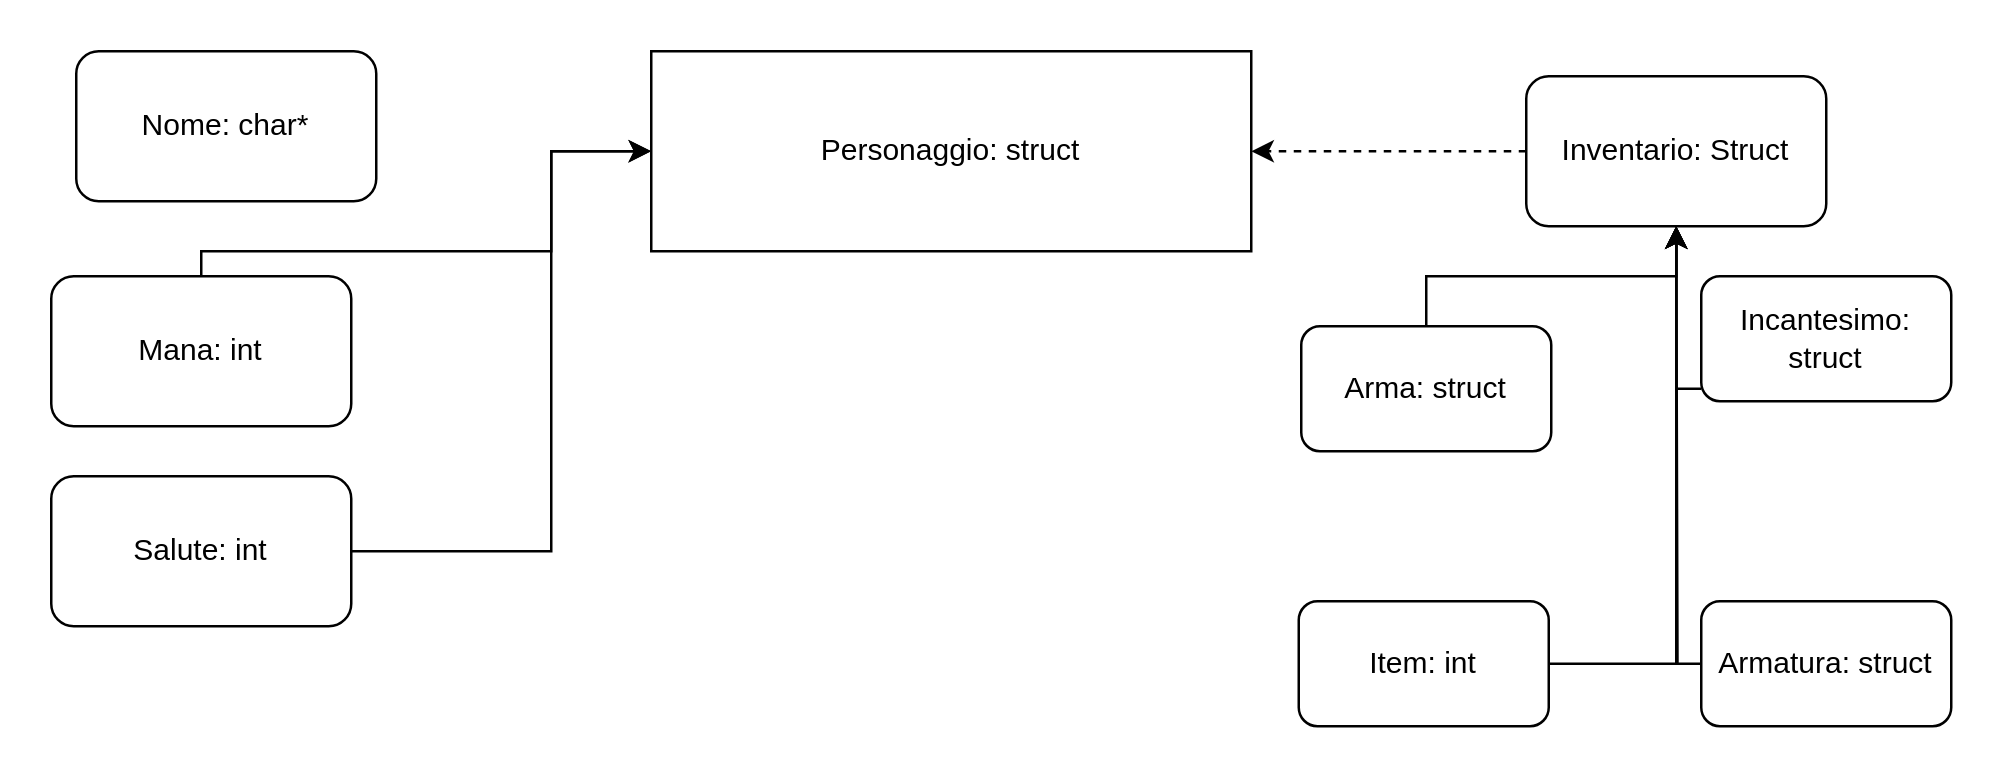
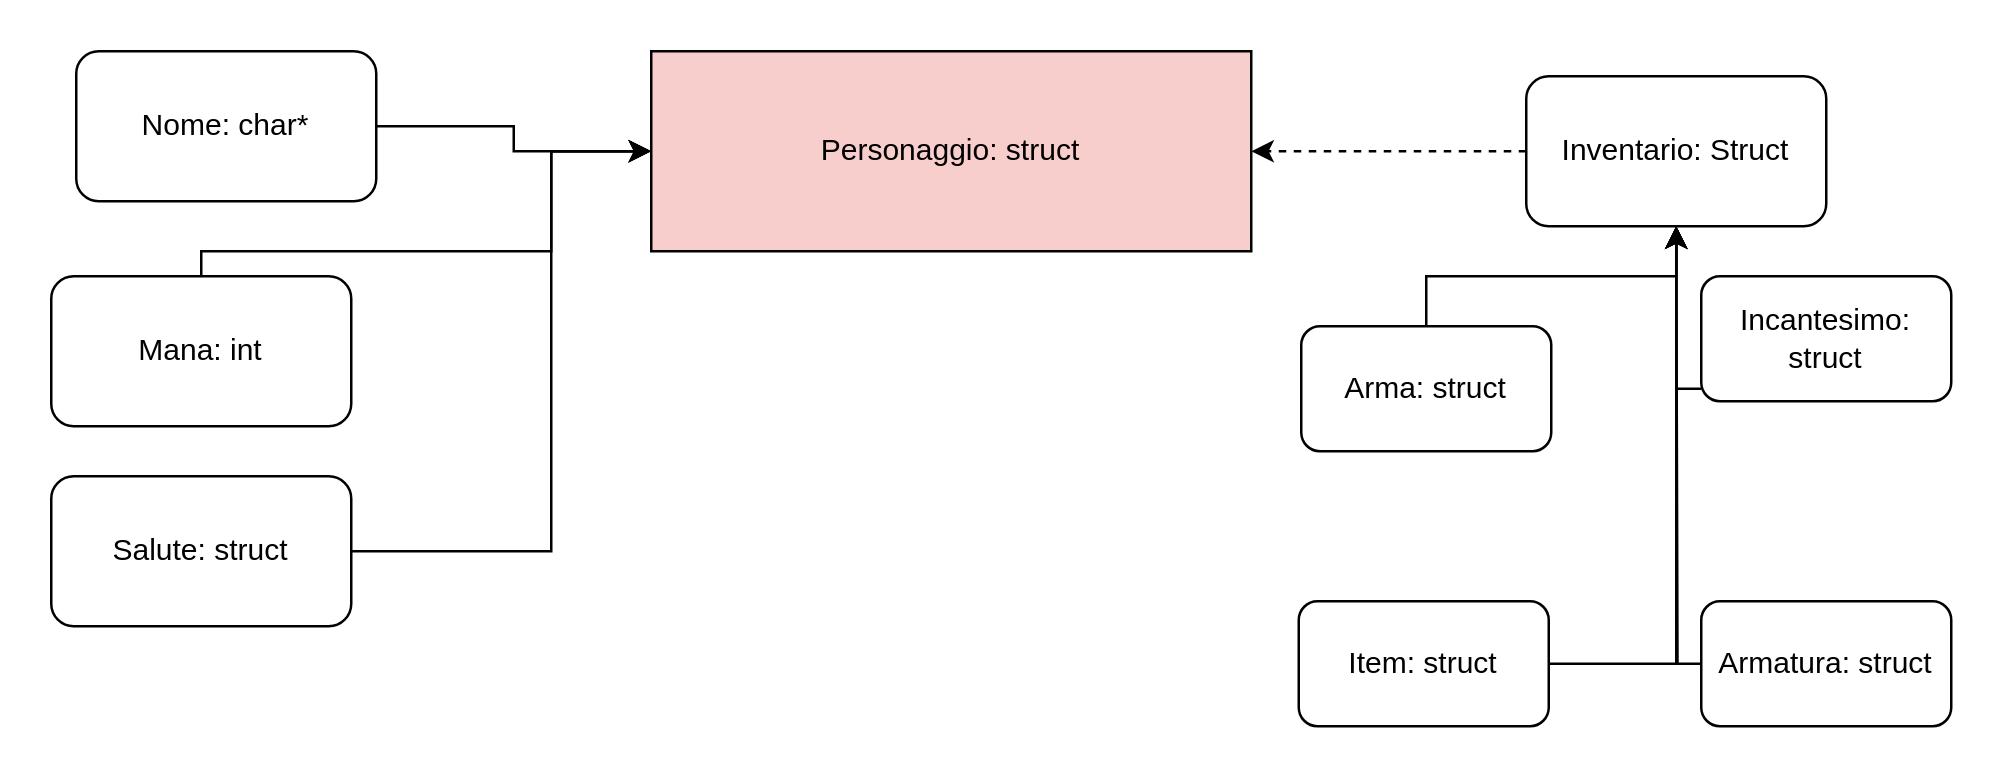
none -> (474, 126)
(951, 151) -> (951, 151)
(201, 551) -> (201, 551)
(1424, 664) -> (1424, 664)
